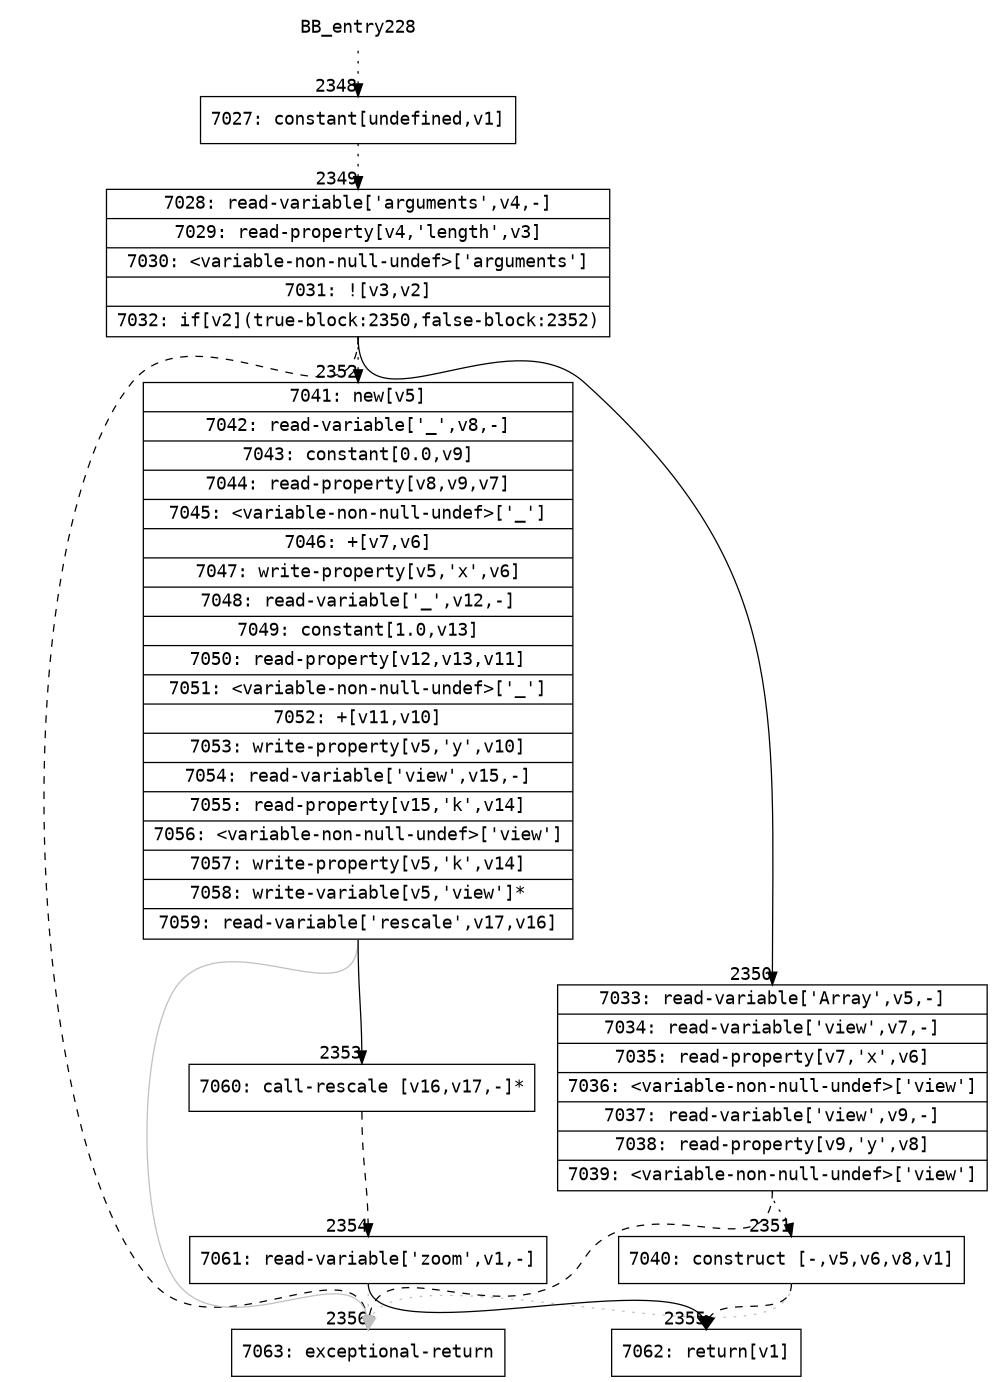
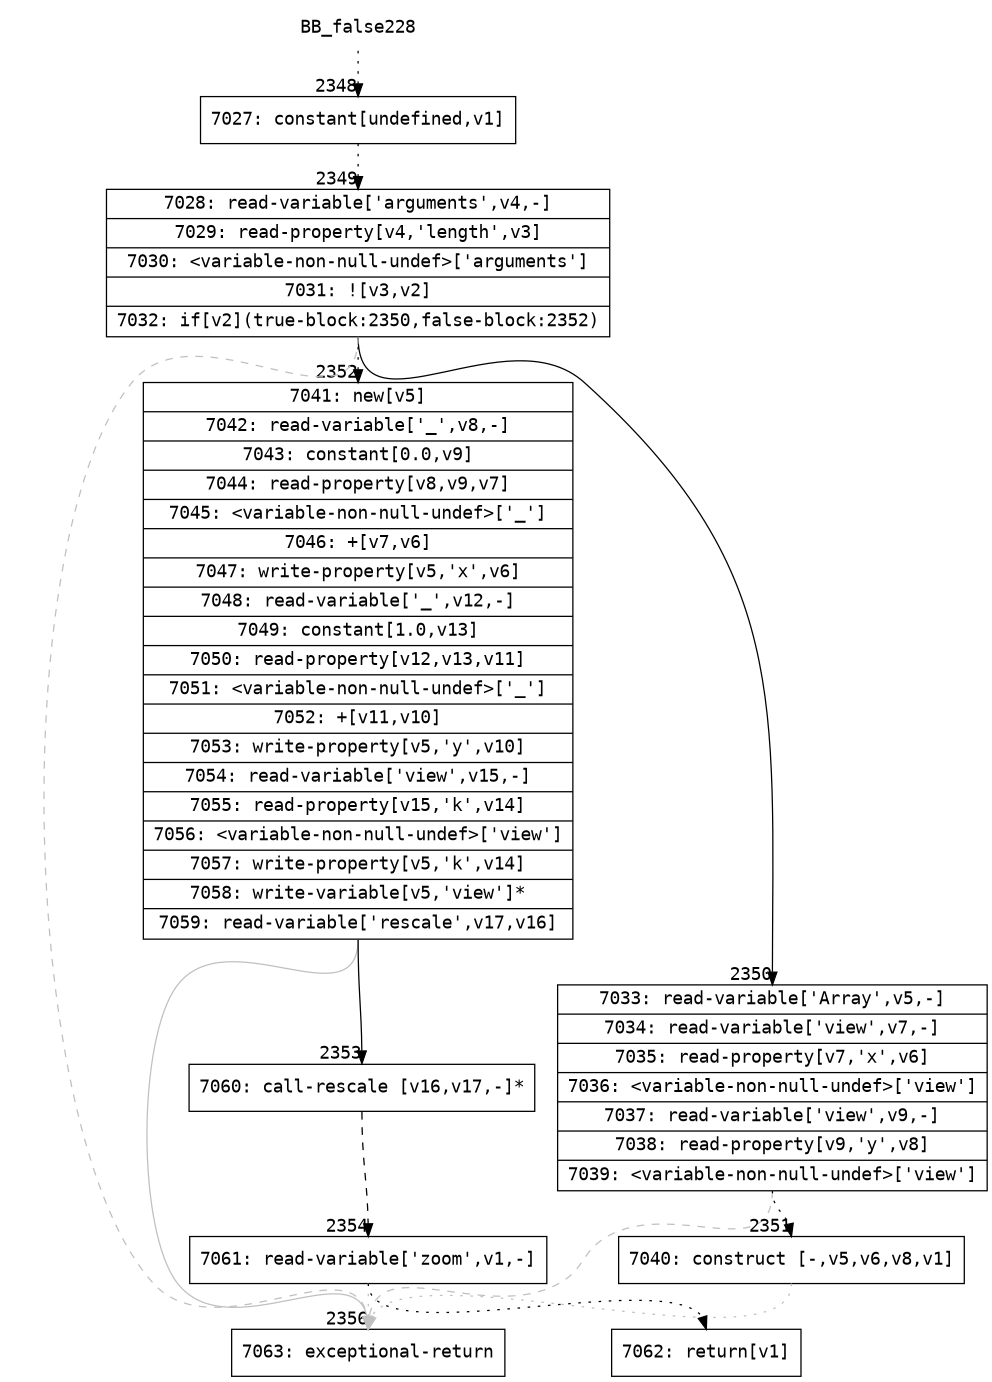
(358, 28) -> (358, 28)
(45, 823) -> (45, 823)
(579, 1266) -> (579, 1266)
(743, 1307) -> none
(514, 1308) -> (514, 1308)
